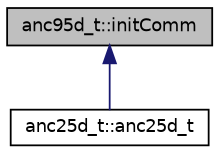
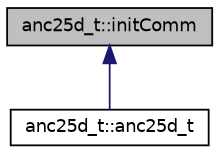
(110, 27) -> (110, 27)
